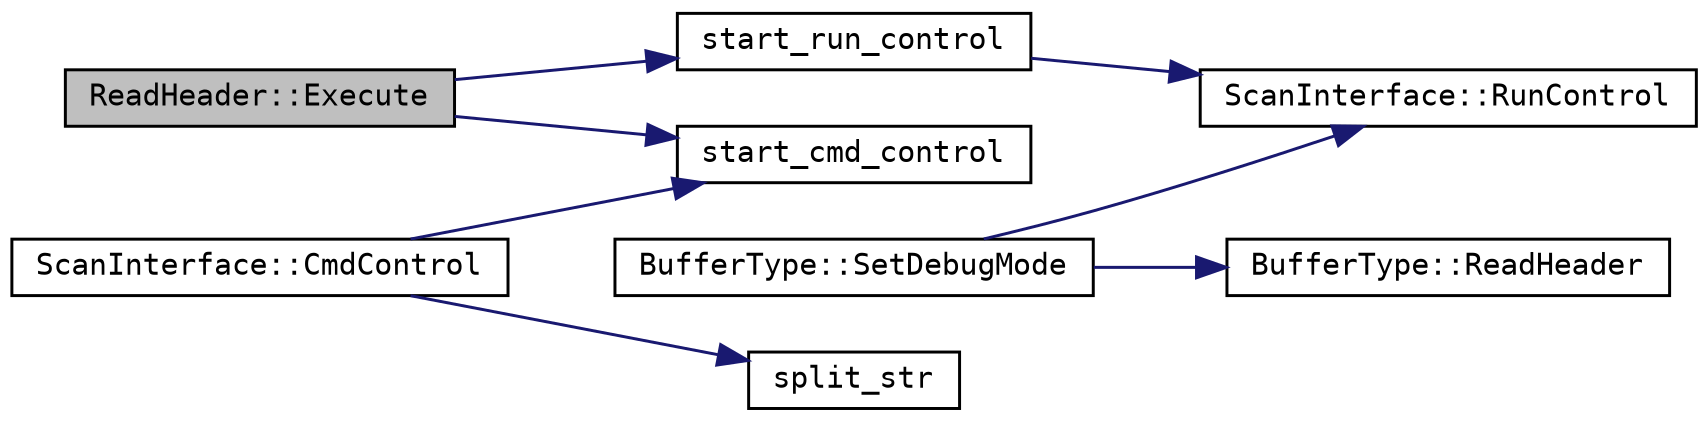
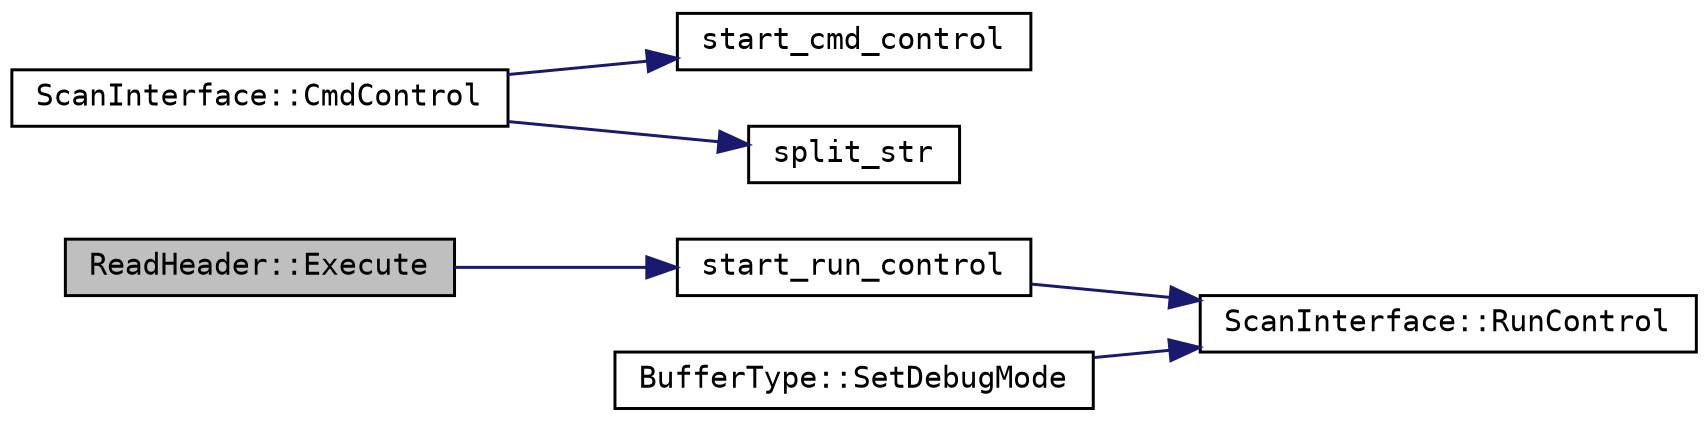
(551, 126) -> none
(1448, 267) -> none
